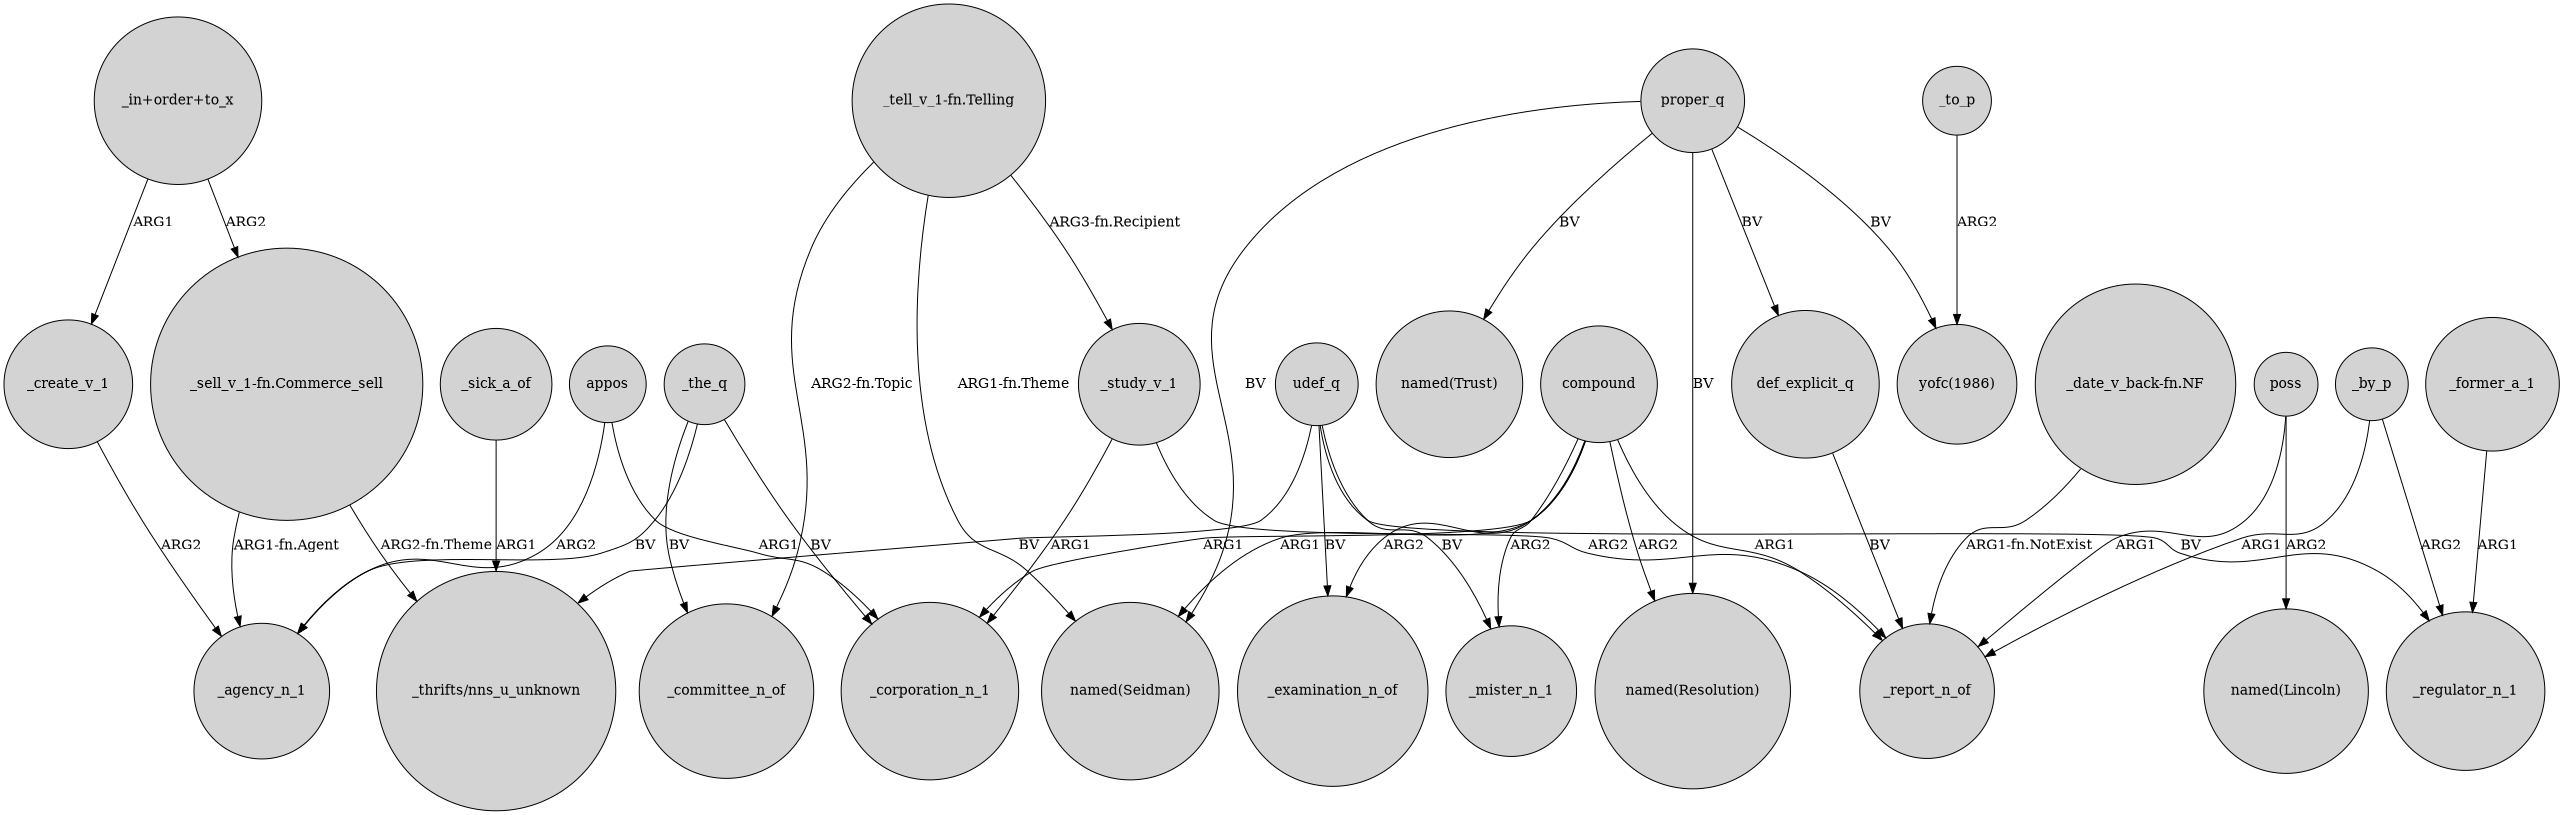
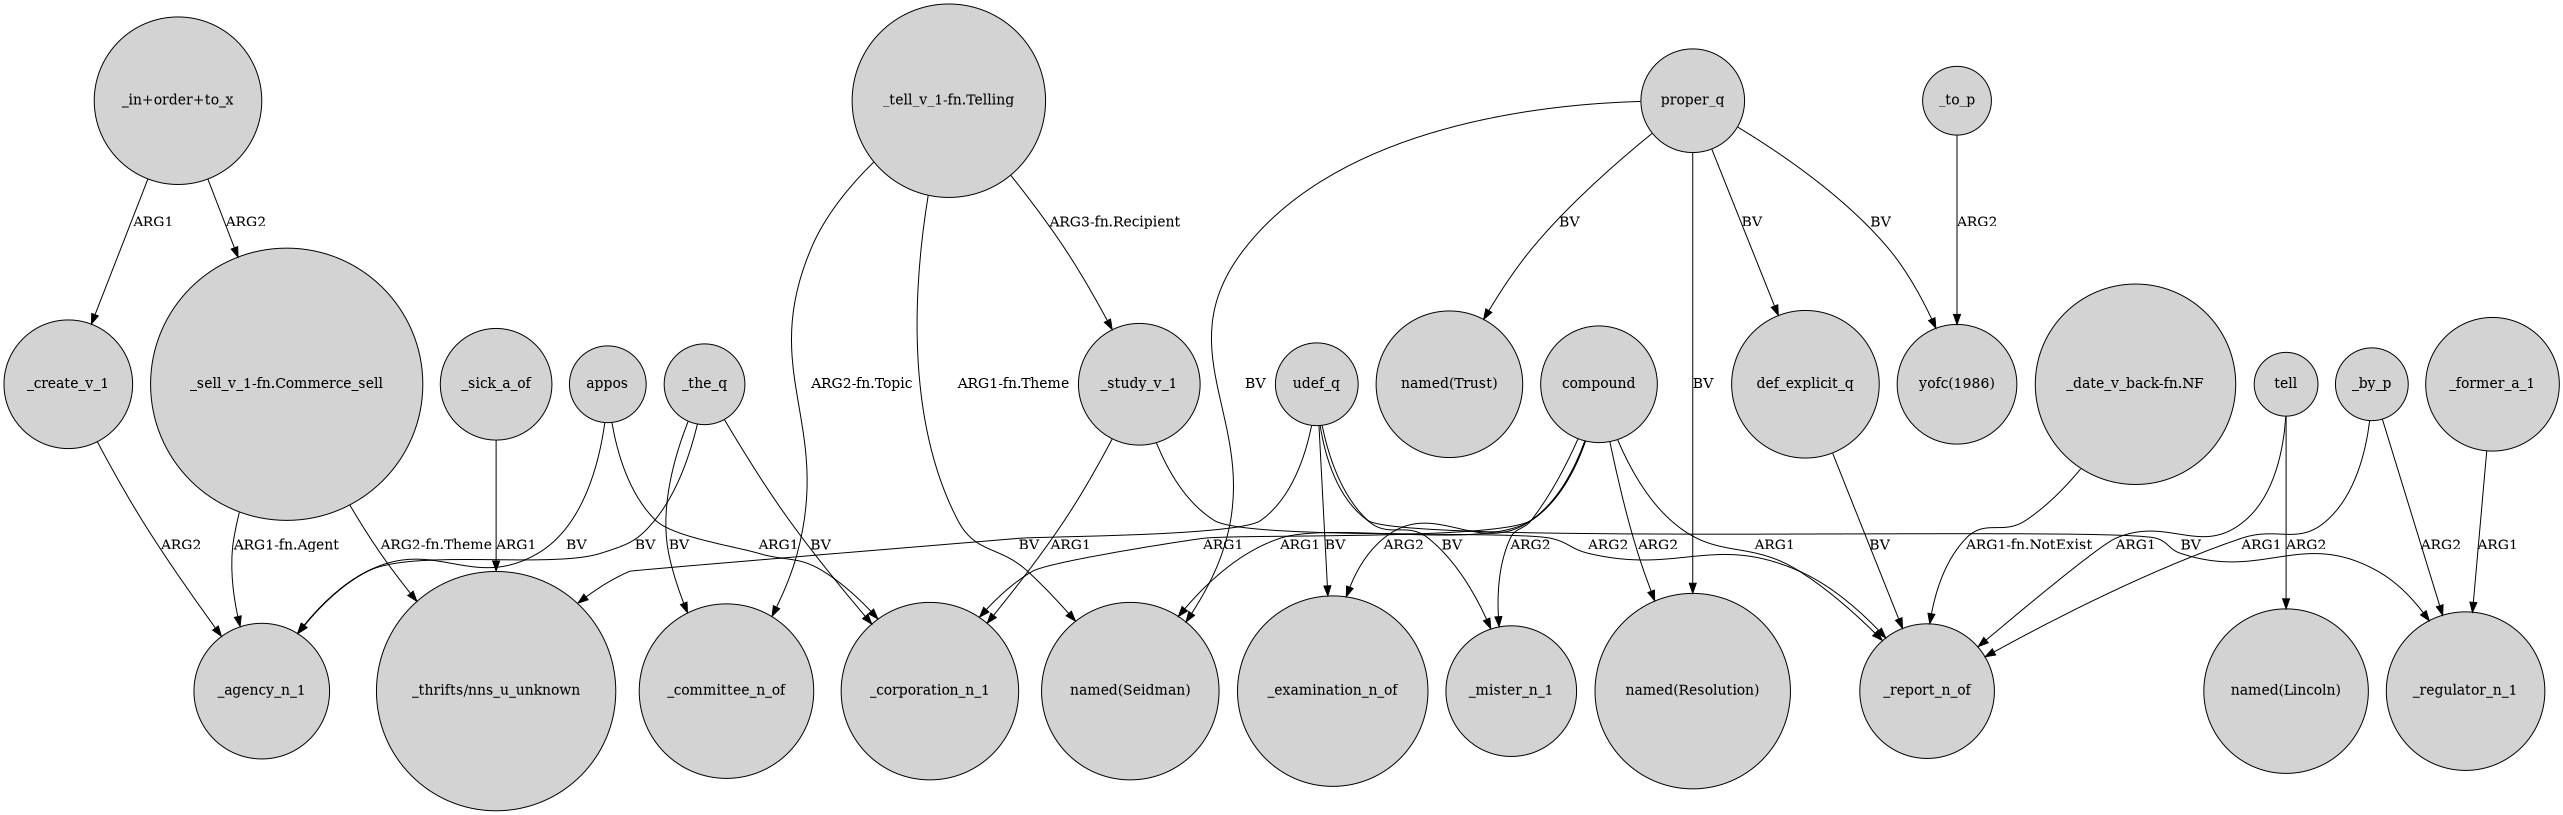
(2286, 384) -> (2286, 384)
(576, 546) -> (576, 546)
